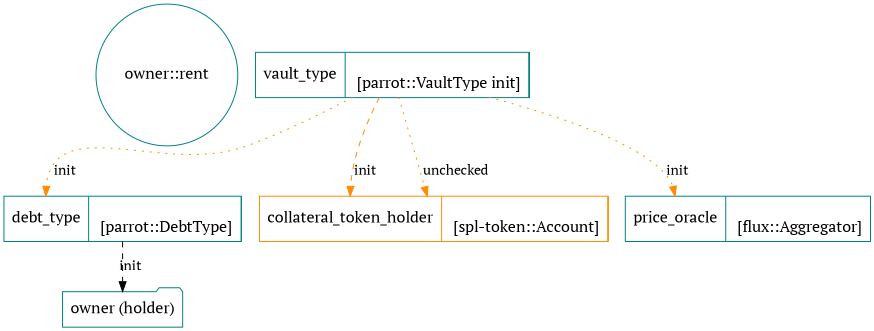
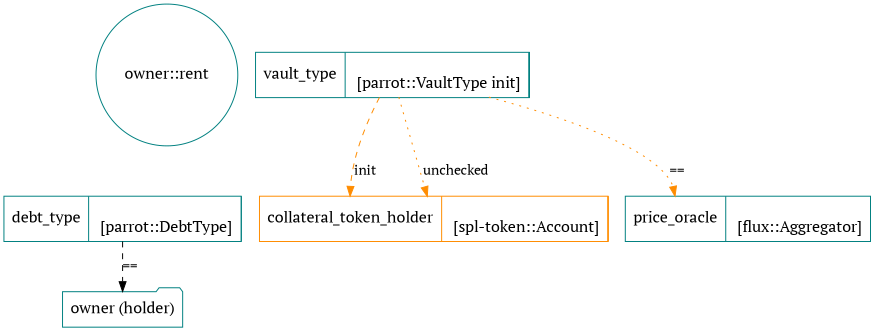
(195, 154) -> none
(677, 171) -> (677, 171)
(130, 267) -> (130, 267)
